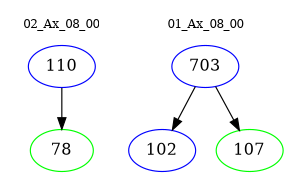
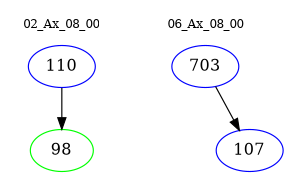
(206, 25) -> (206, 25)
(62, 150) -> (62, 150)
(162, 150) -> none
(250, 150) -> (250, 150)
